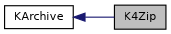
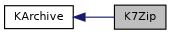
(140, 17) -> (140, 17)
